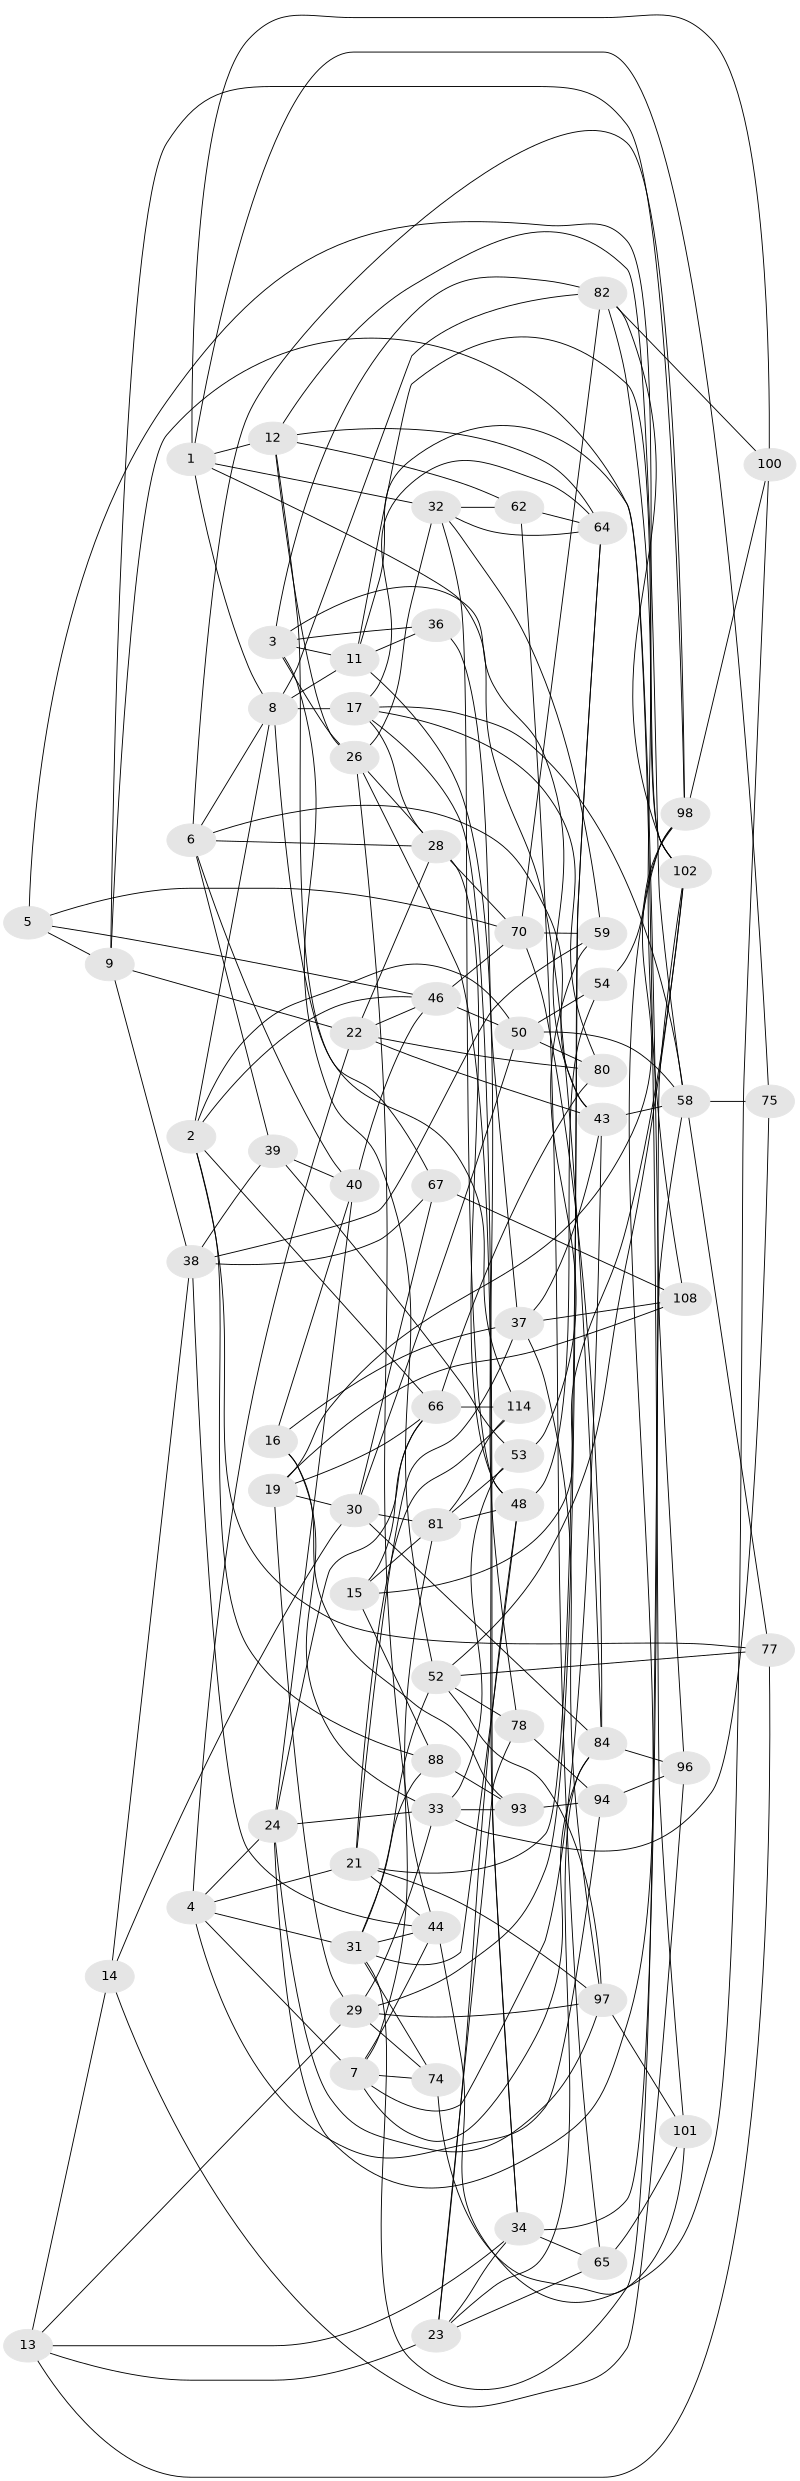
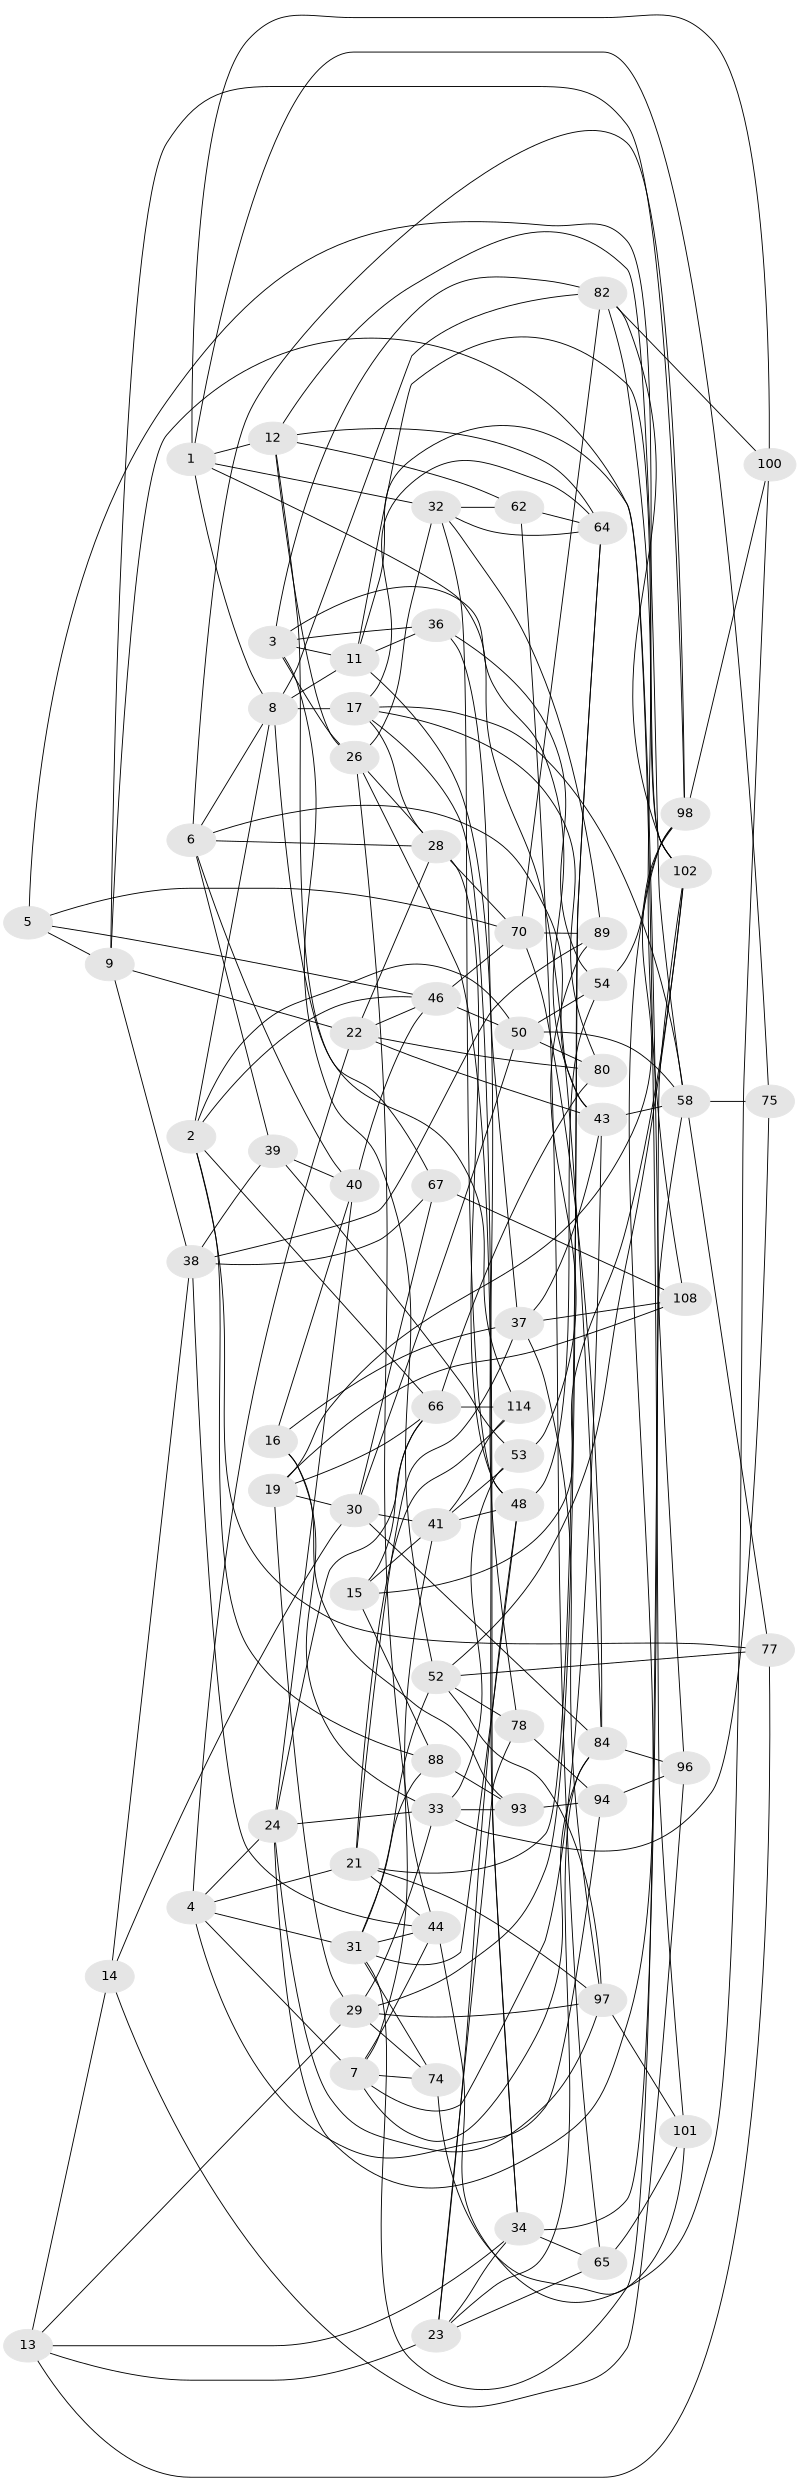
none -> (565, 795)
(602, 934) -> (602, 934)
(436, 1525) -> (436, 1525)
